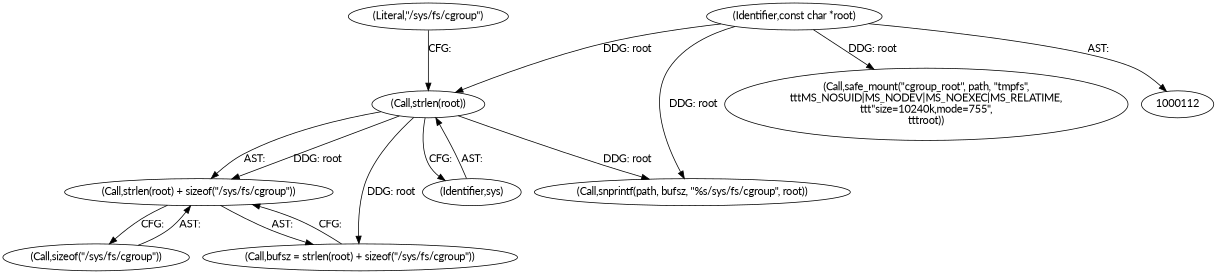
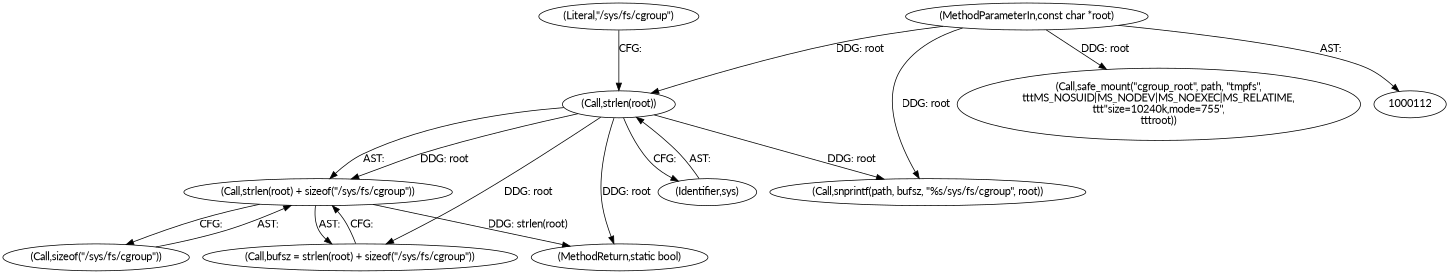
(794, 16) -> (1027, 16)
none -> (620, 257)
